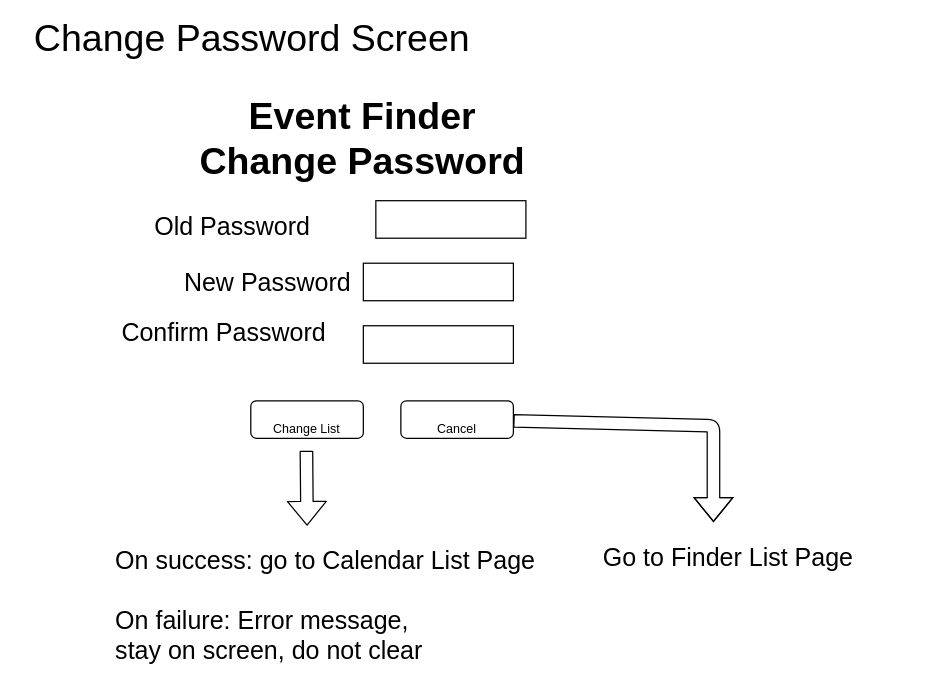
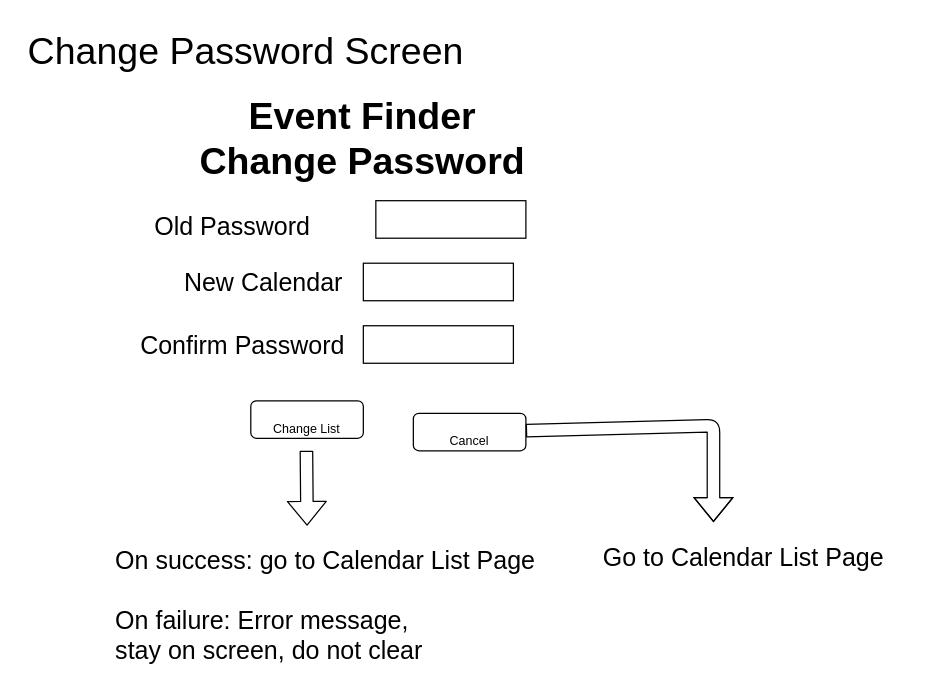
(257, 38) -> (251, 51)
(265, 282) -> (262, 282)
(232, 332) -> (251, 344)
(457, 419) -> (469, 432)
(738, 557) -> (752, 557)
